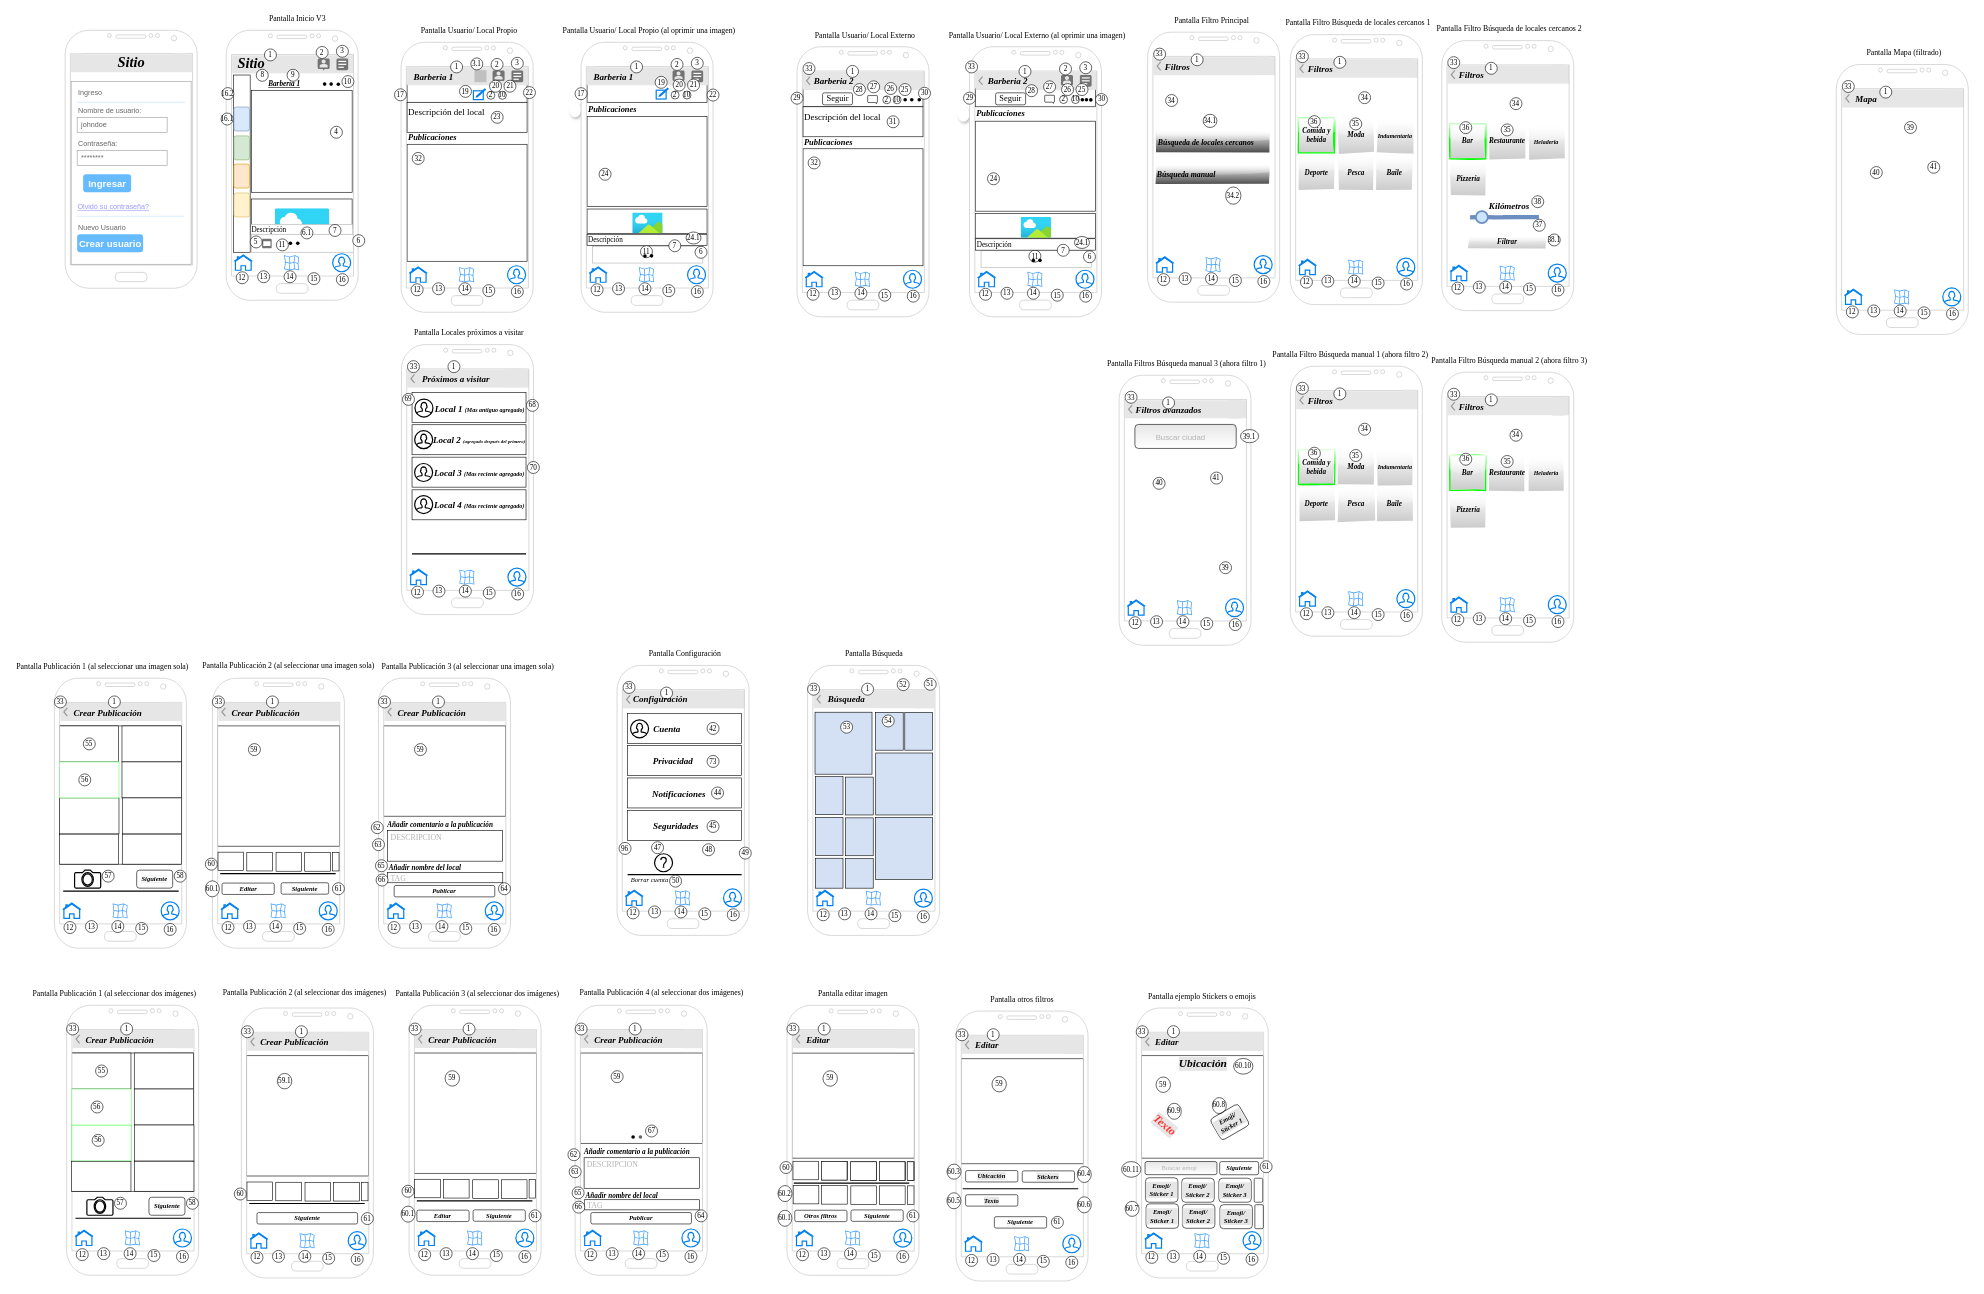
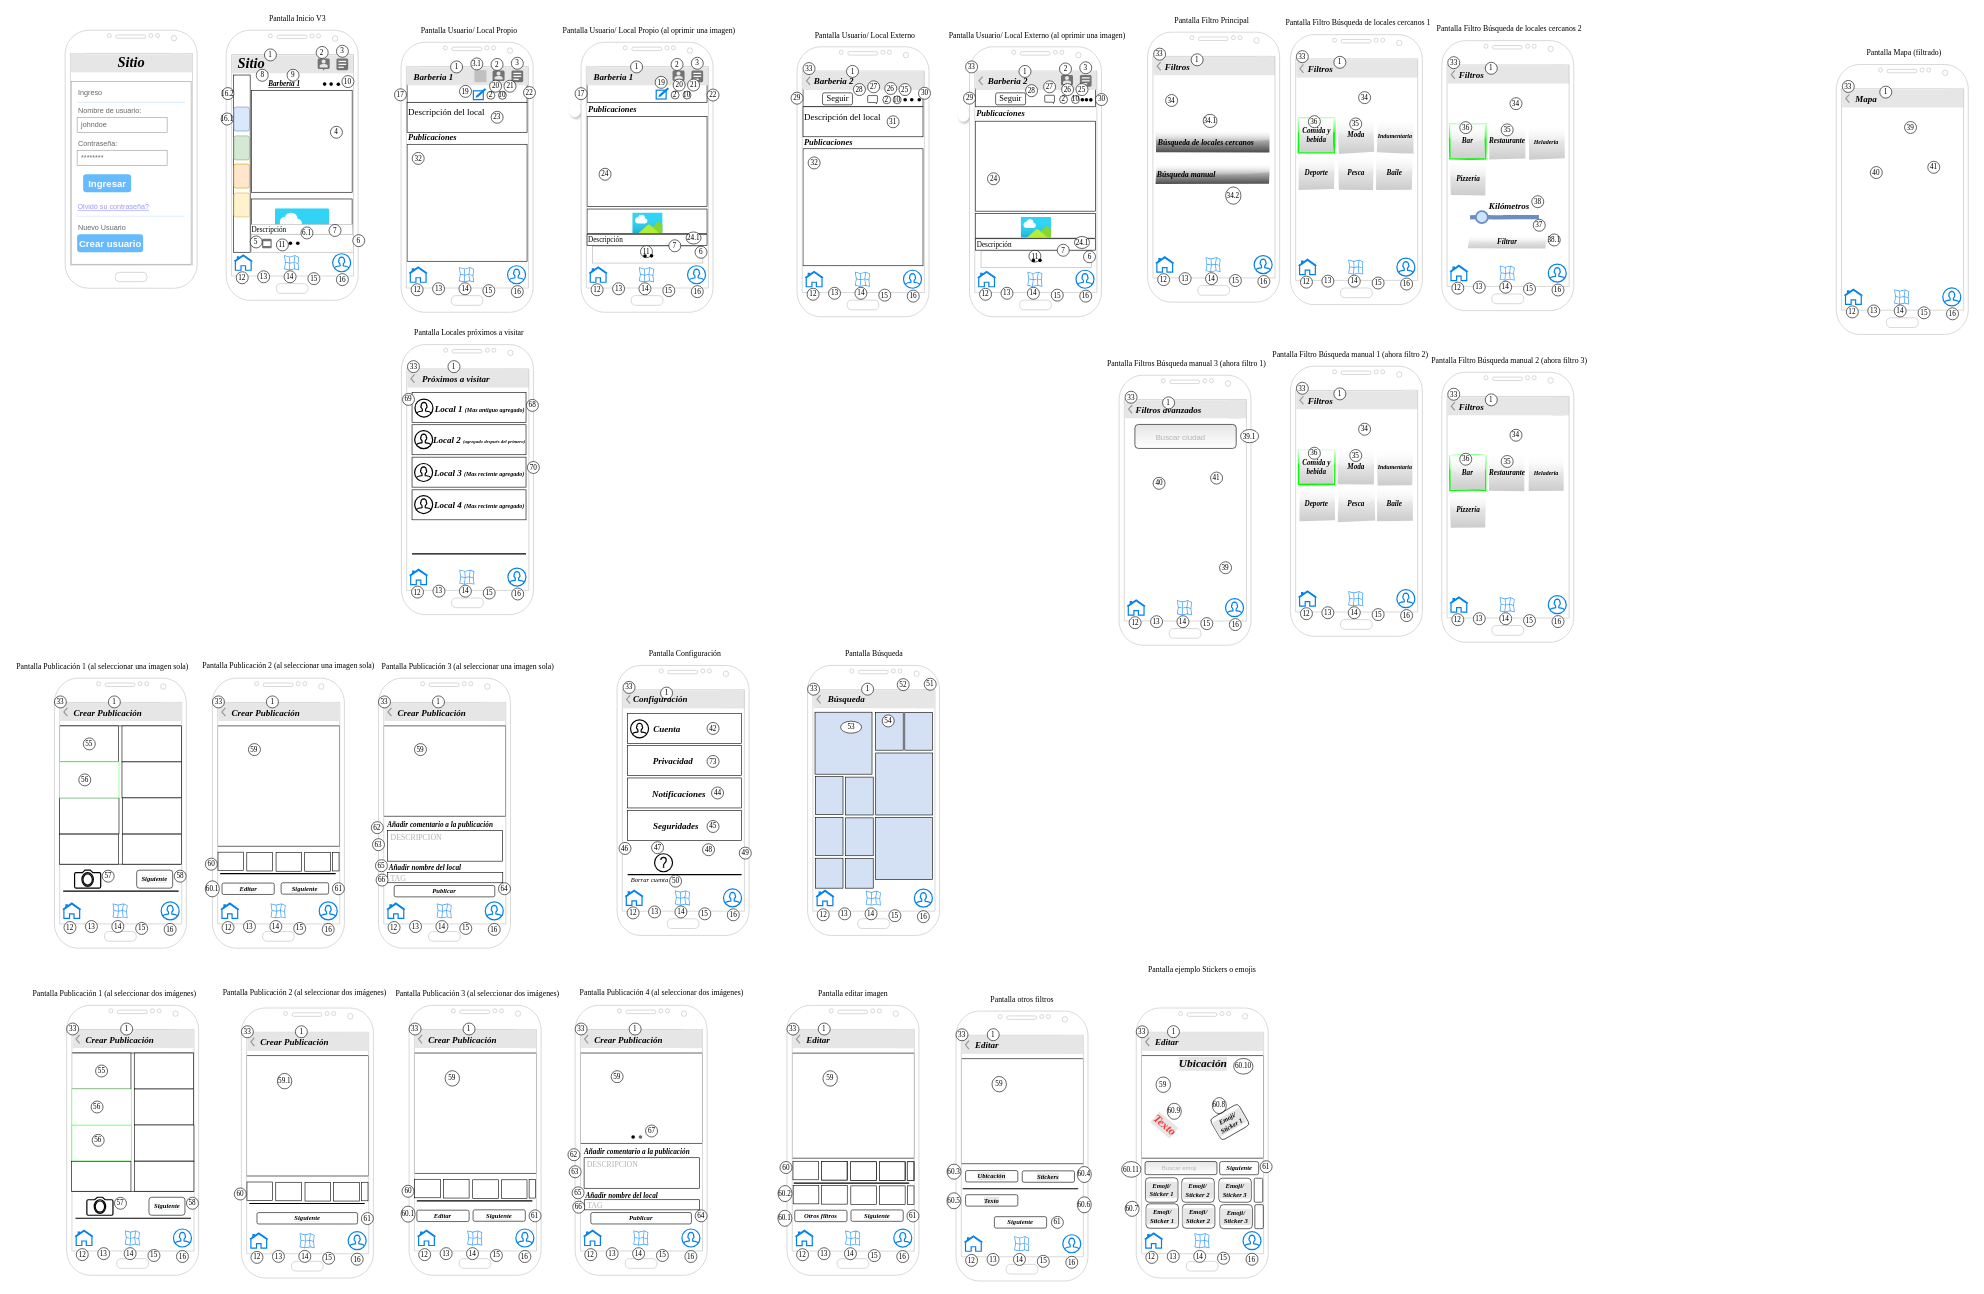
(847, 727) -> (851, 727)
(625, 849) -> (625, 849)
(1202, 996) -> (1202, 969)
